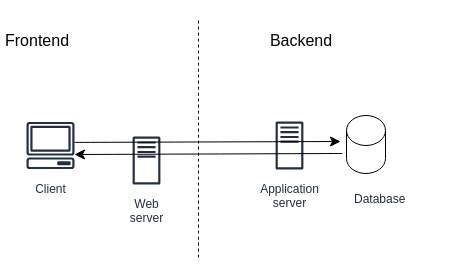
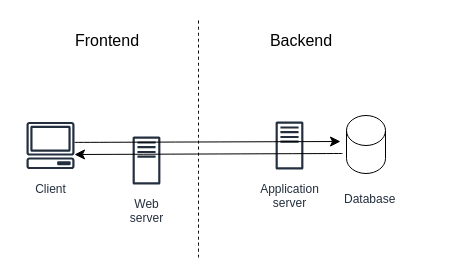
(38, 41) -> (108, 41)
(396, 211) -> (386, 211)
